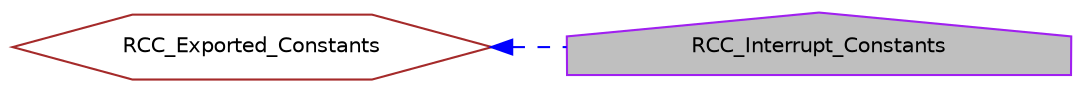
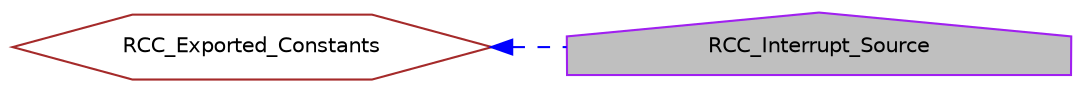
(819, 47) -> (819, 47)
